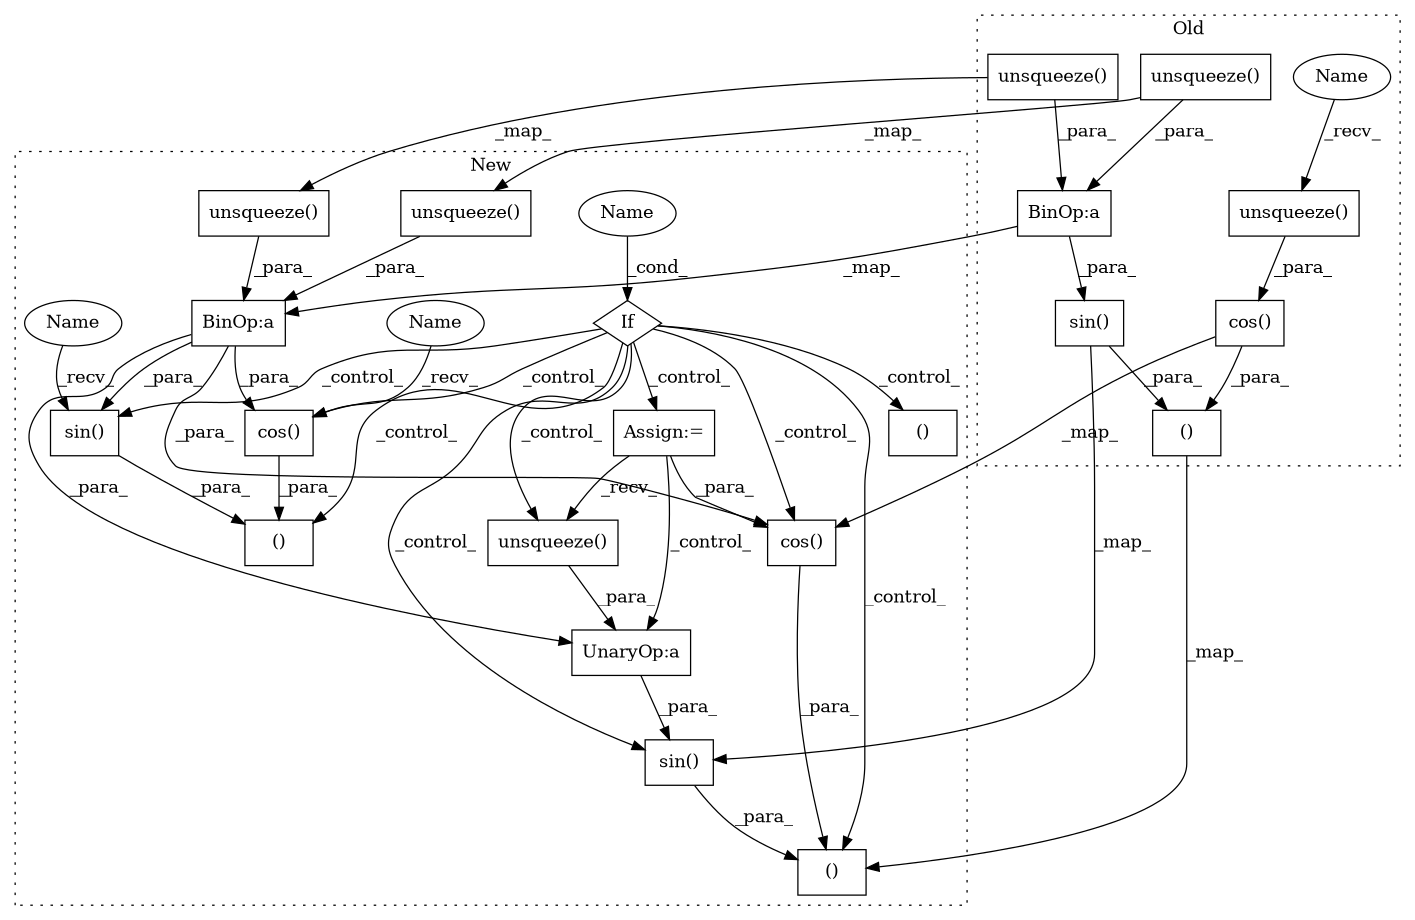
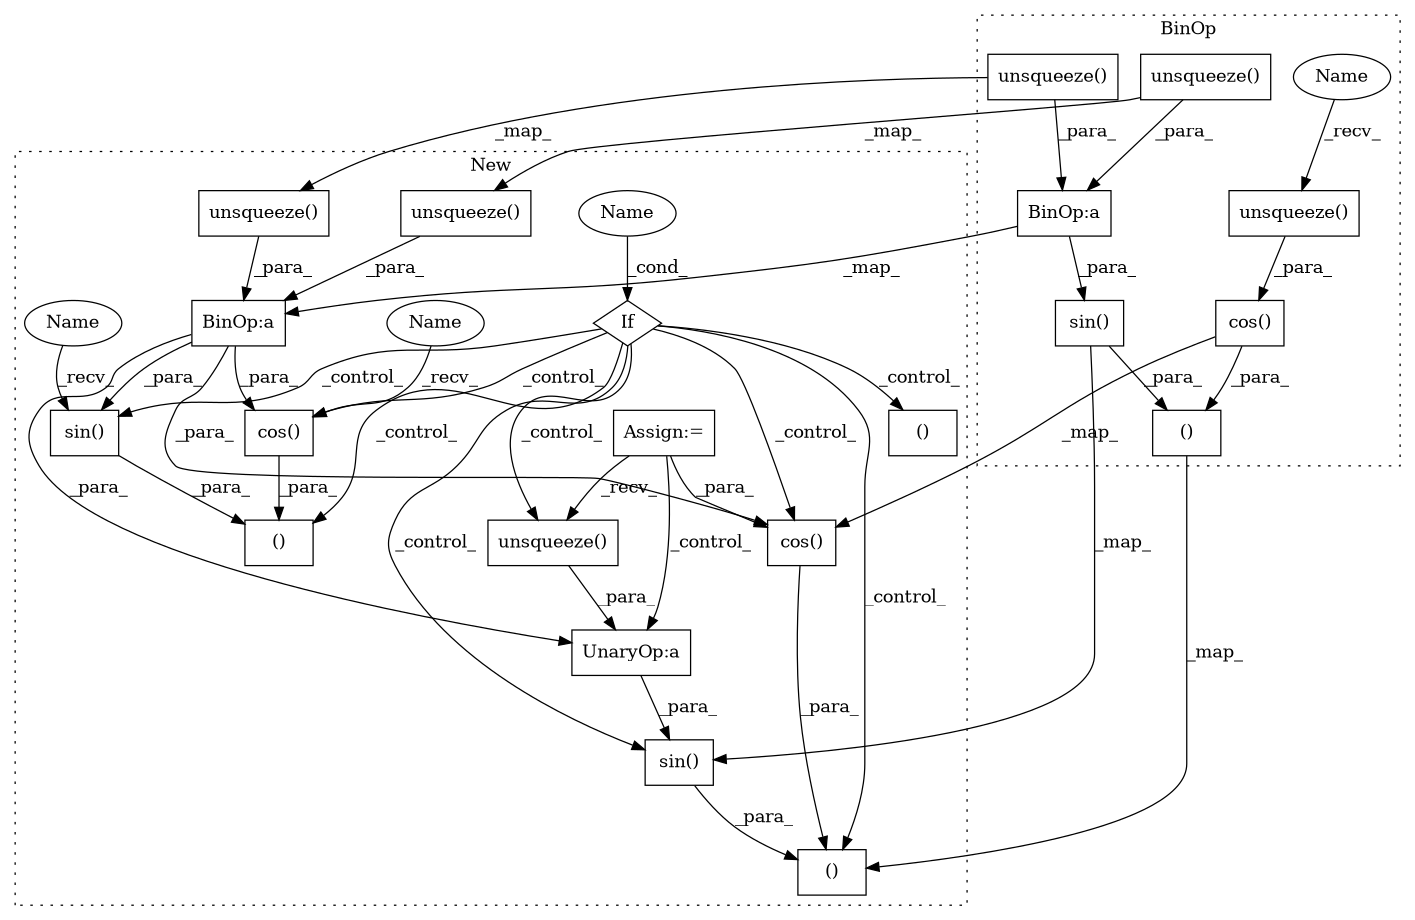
(1189, 30) -> (1189, 30)
(643, 370) -> none
